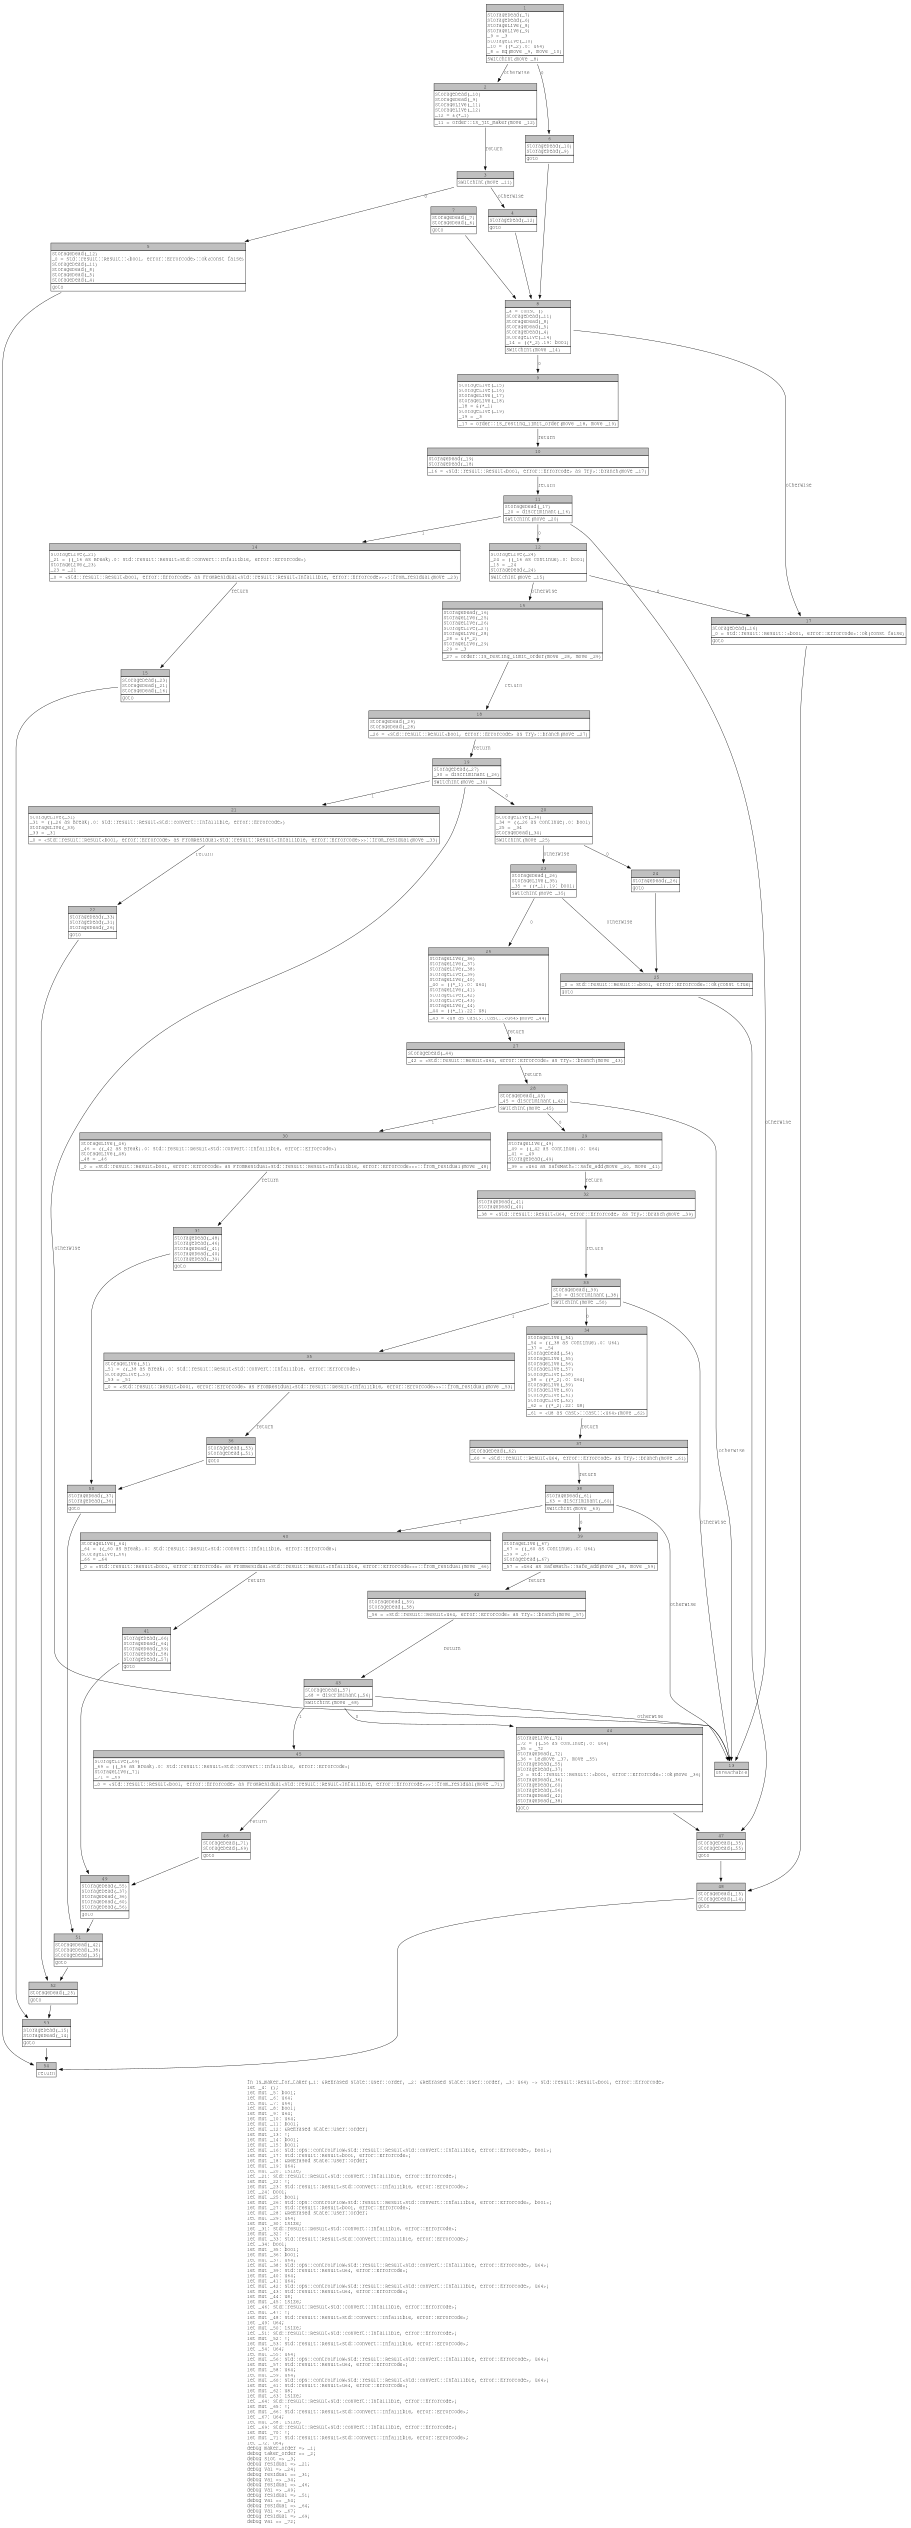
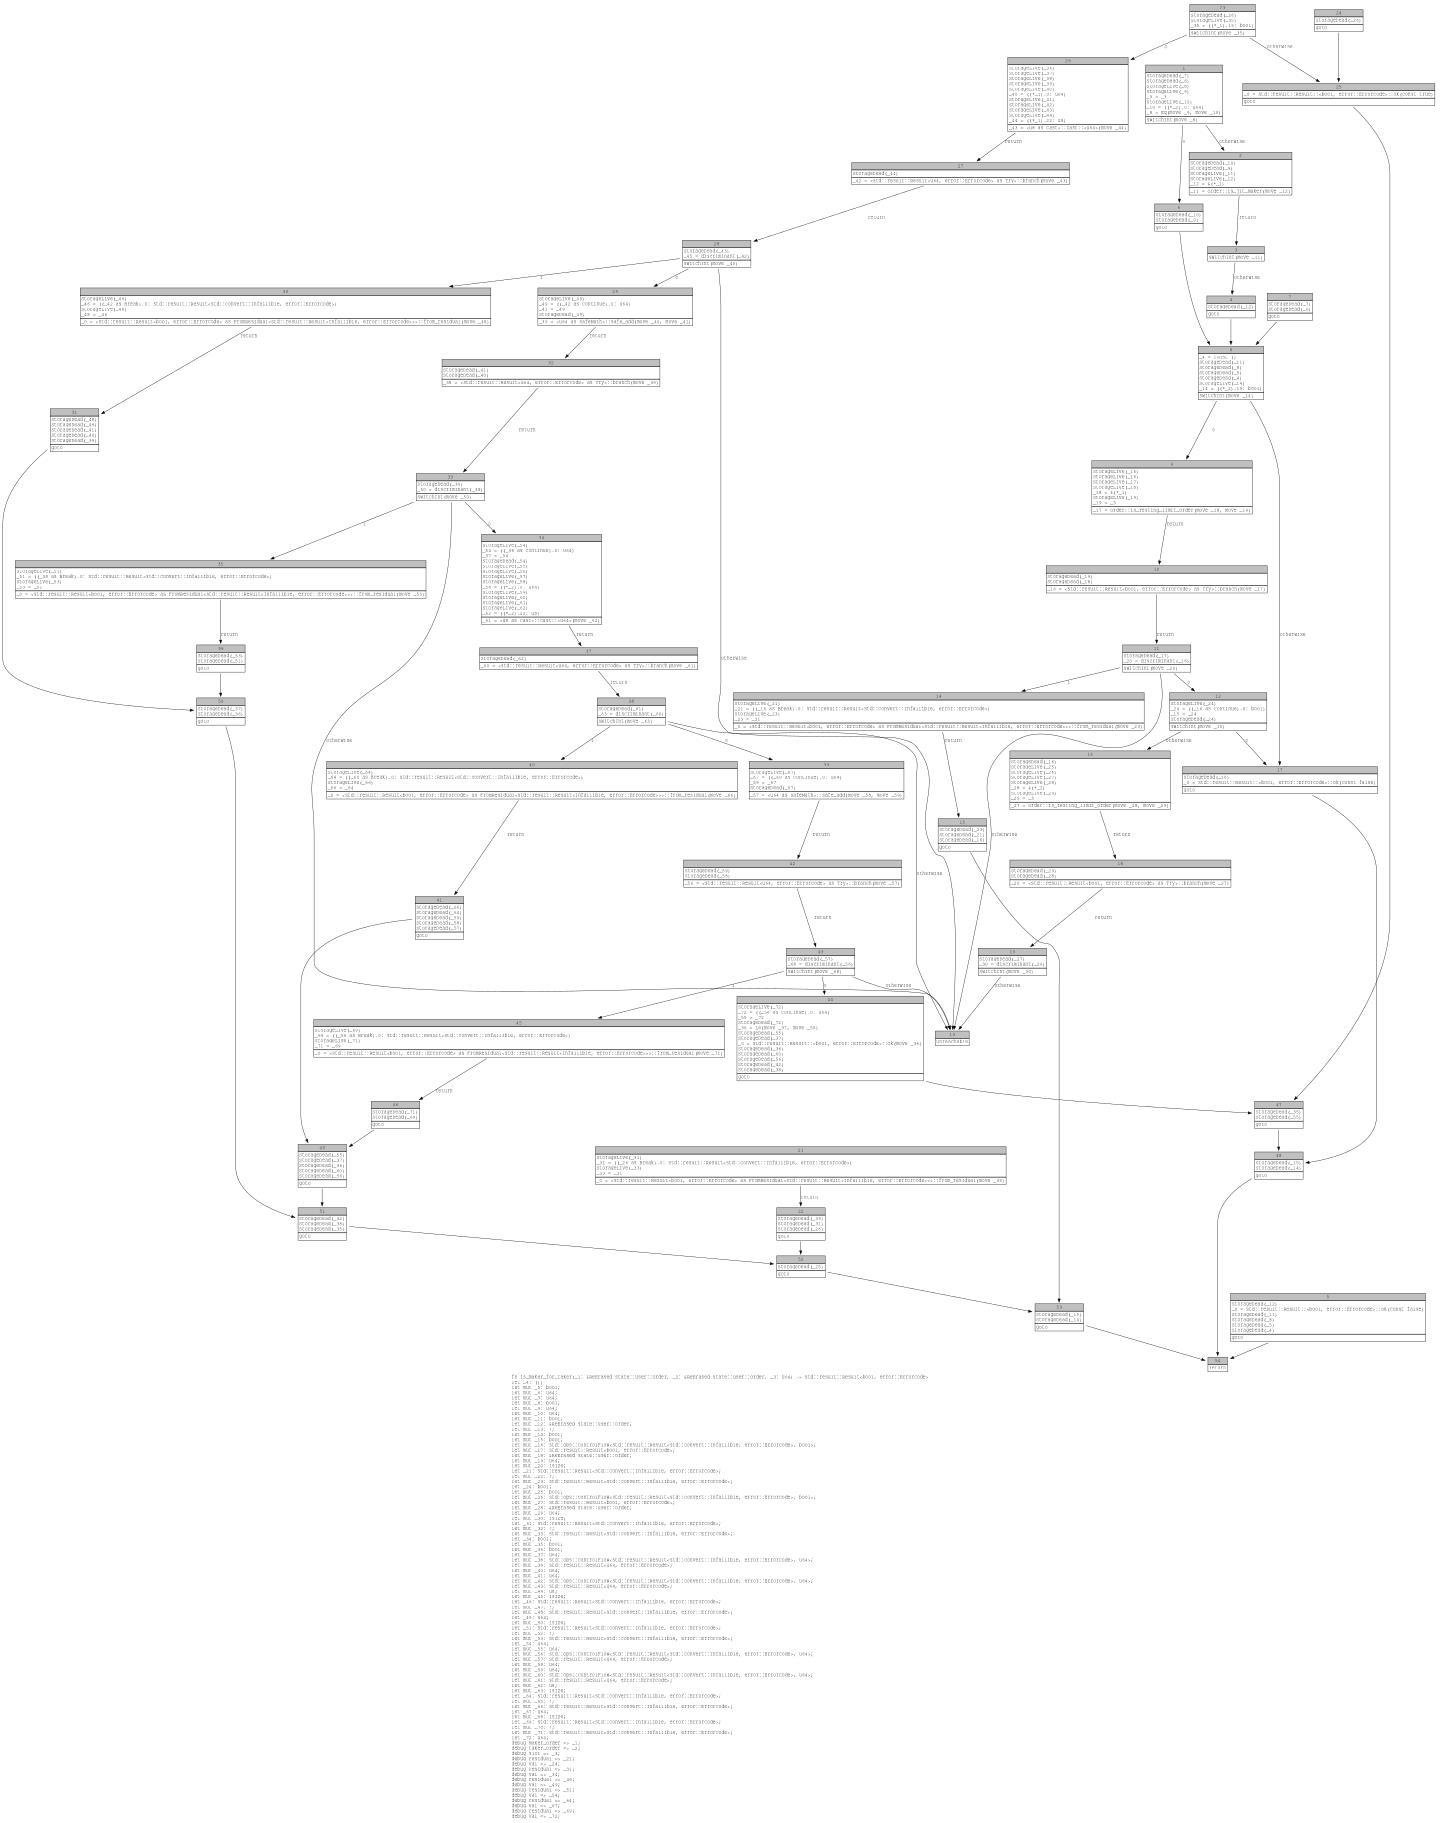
(351, 214) -> none
(378, 792) -> none
(543, 825) -> none
